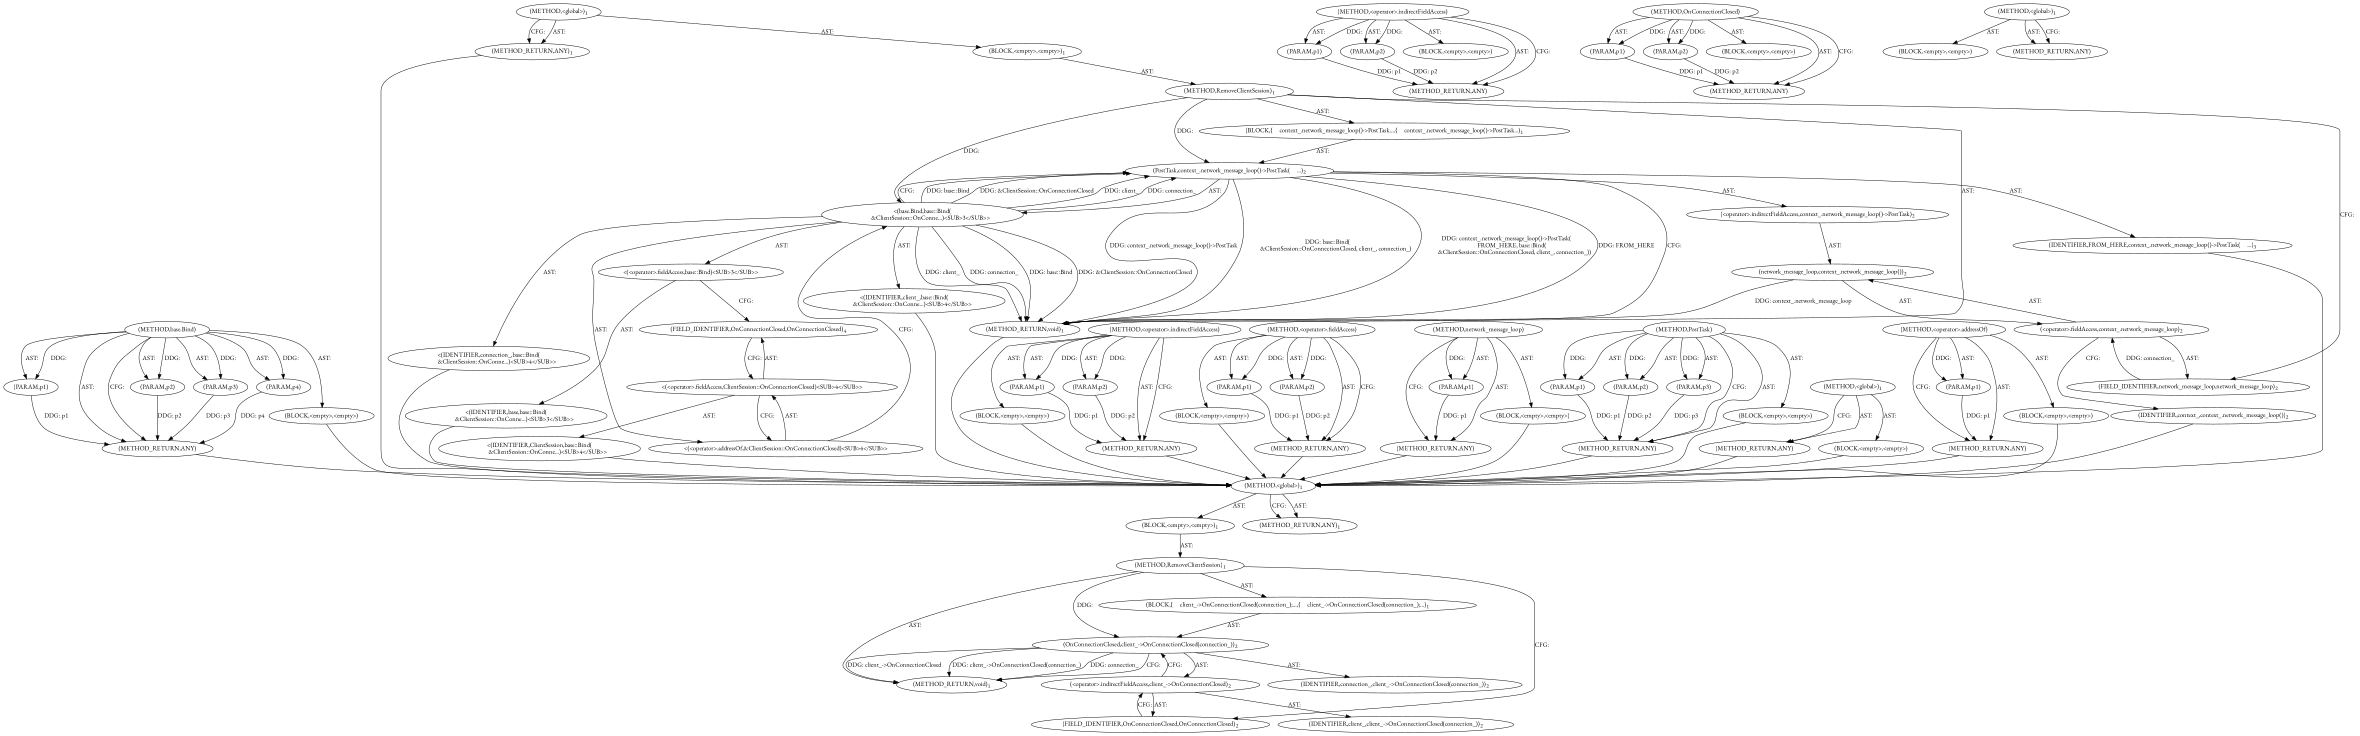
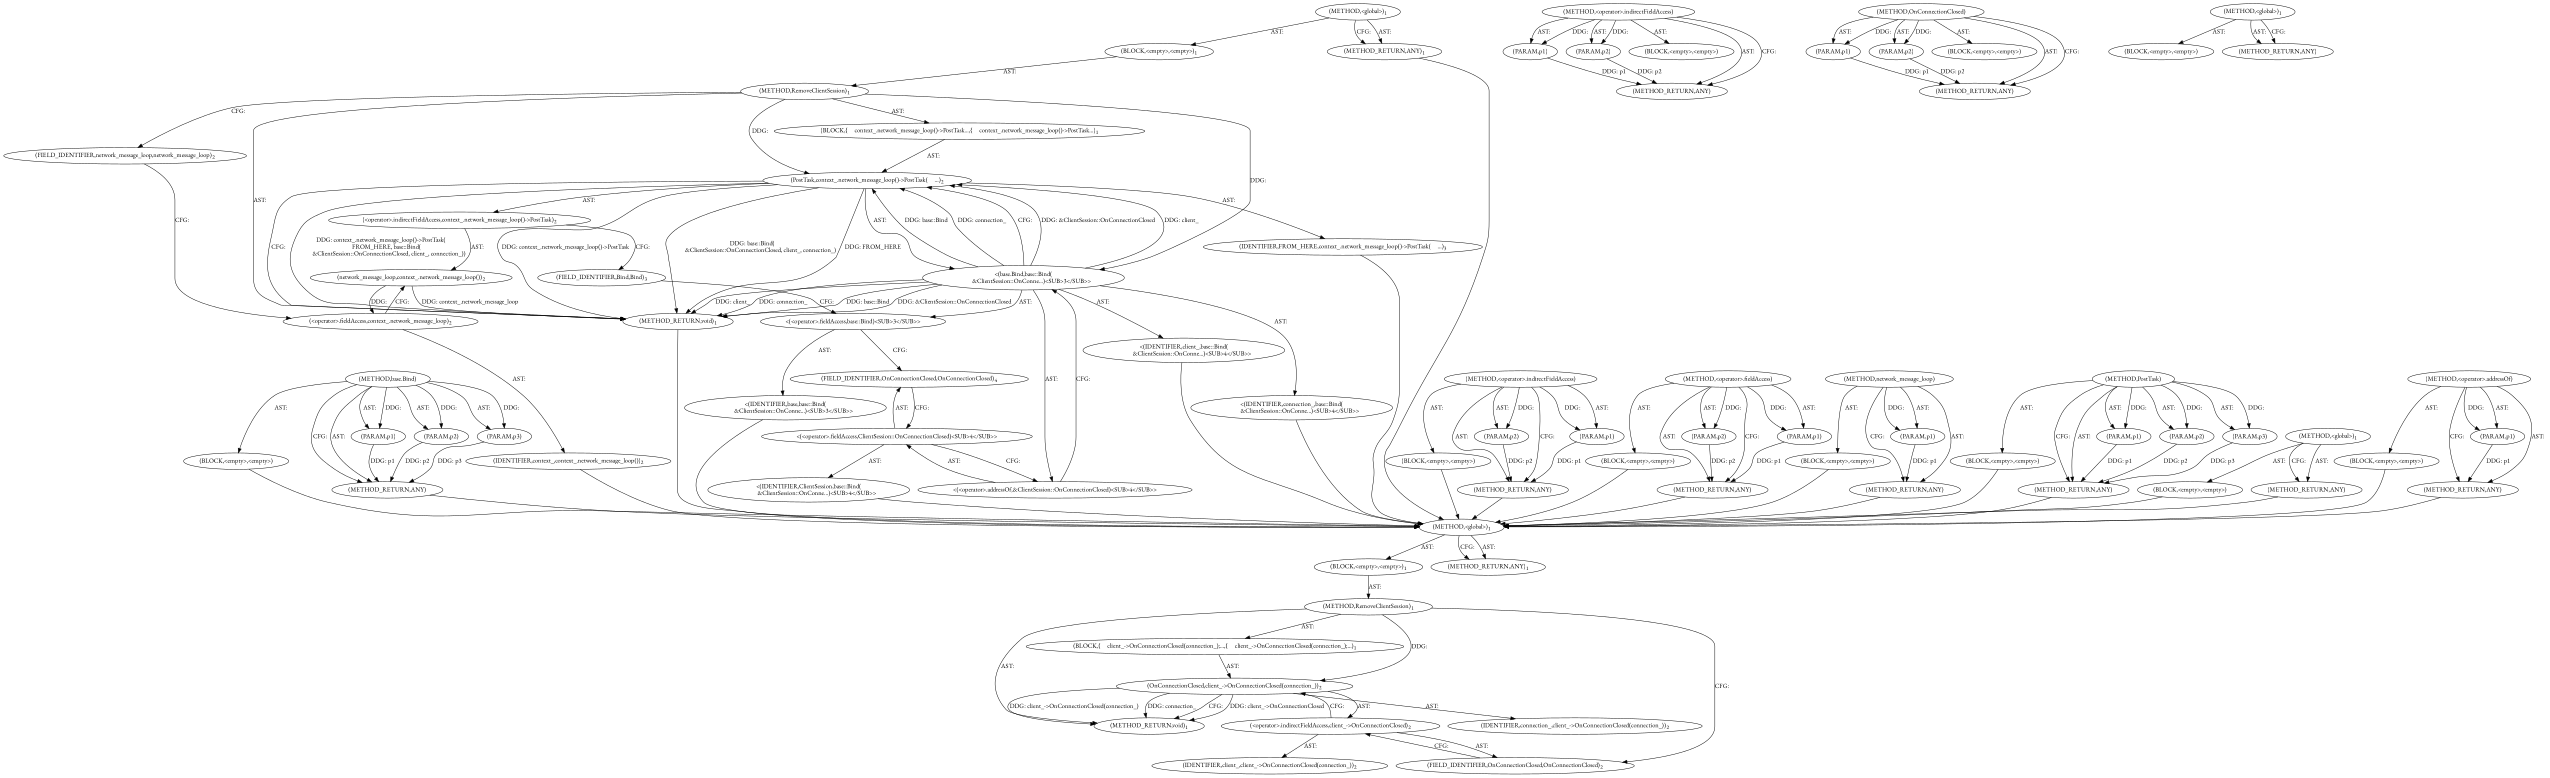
none -> (602, 278)
(1906, 301) -> (380, 302)
(2036, 301) -> (403, 302)
(2179, 351) -> none
(2094, 358) -> (520, 379)
(2150, 358) -> (183, 220)
(284, 387) -> none
